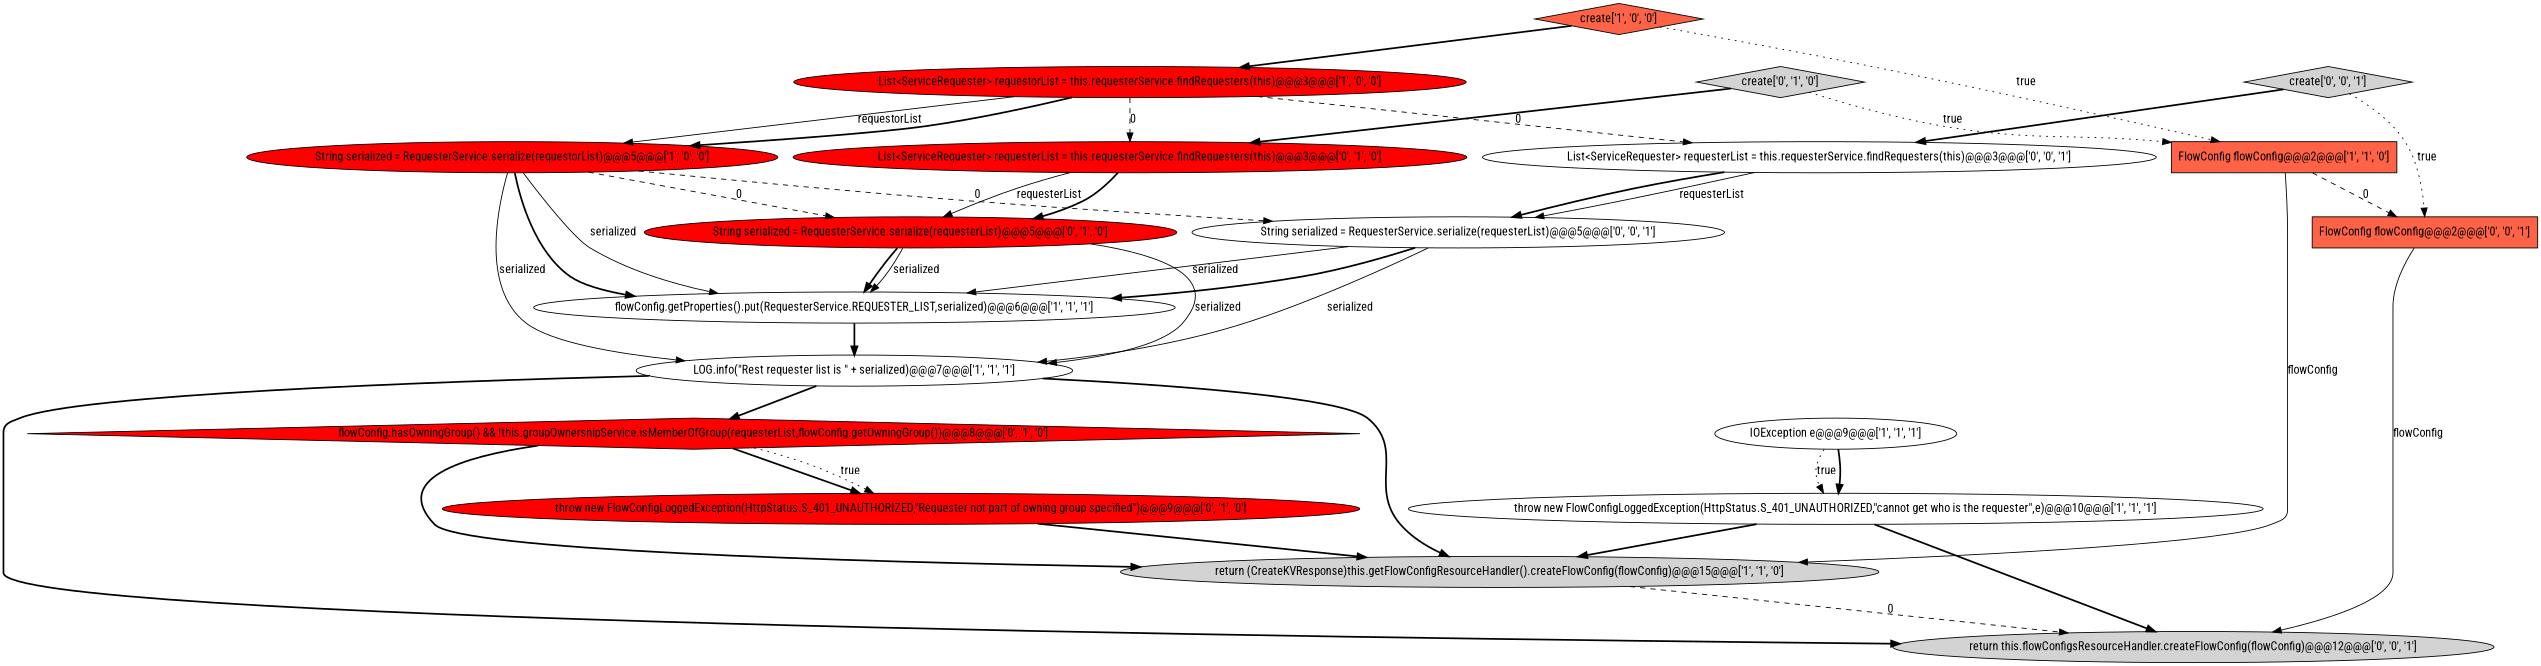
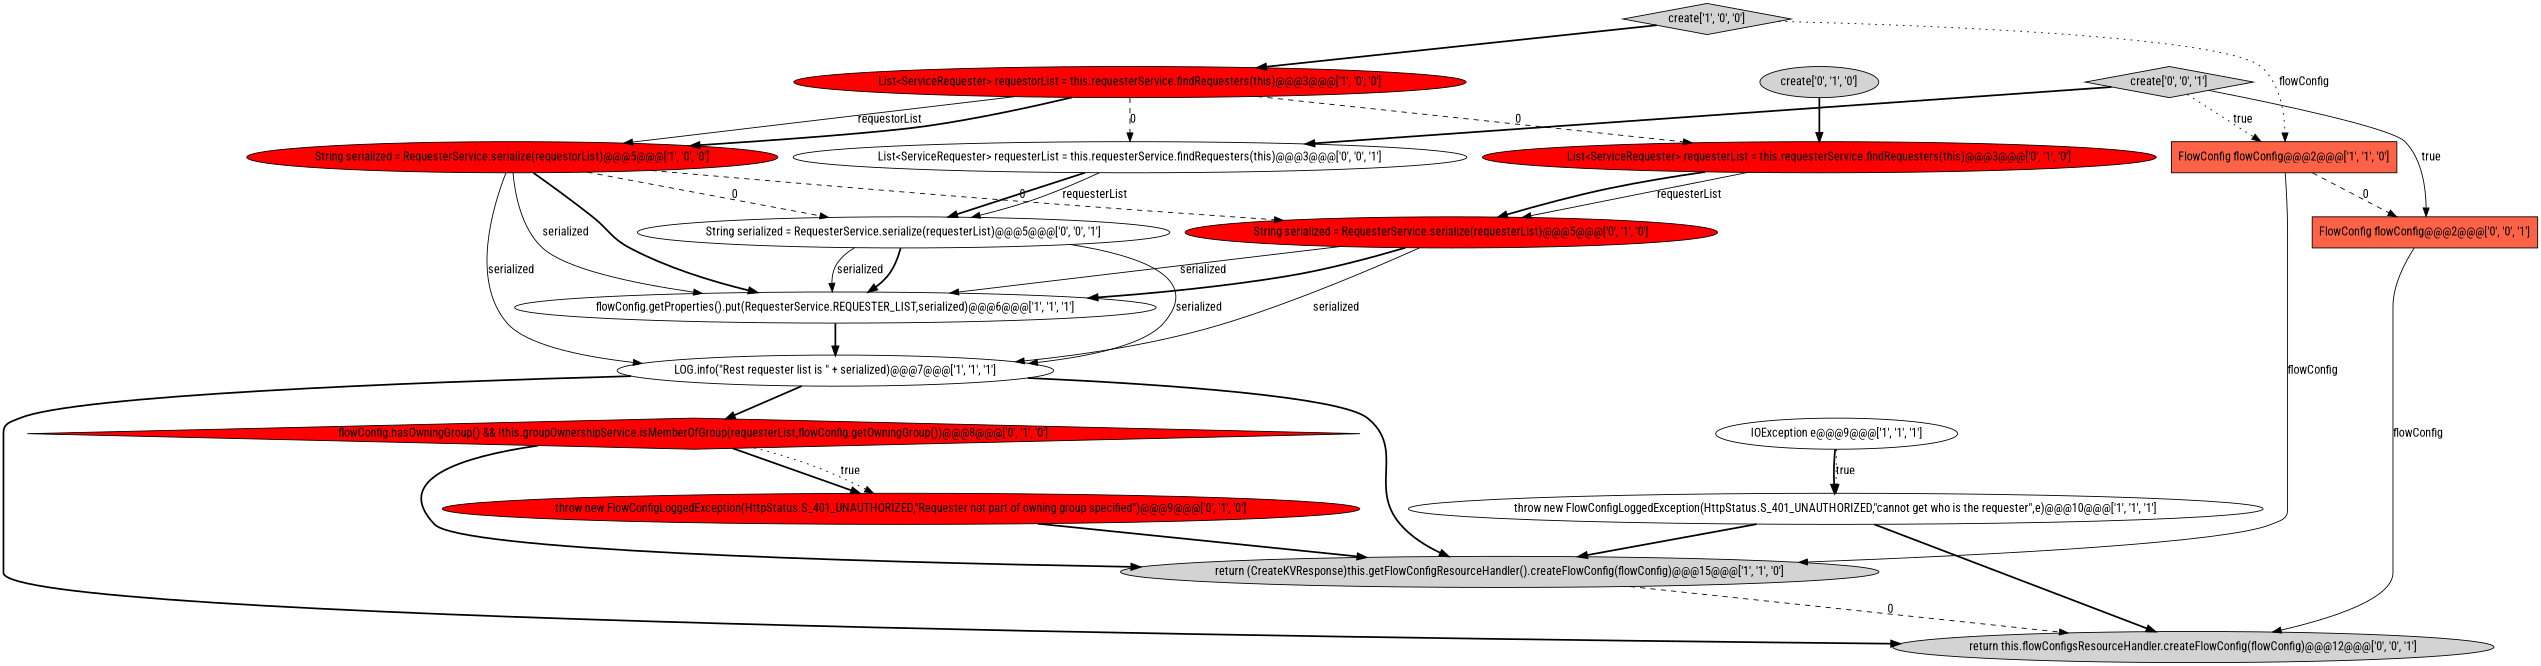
(1619, 19) -> (1707, 19)
(1780, 82) -> (1819, 82)
(2026, 82) -> (2304, 82)
(1966, 130) -> (2220, 116)
(2404, 140) -> (2343, 120)
